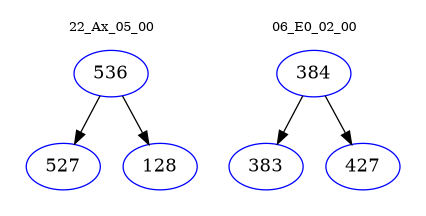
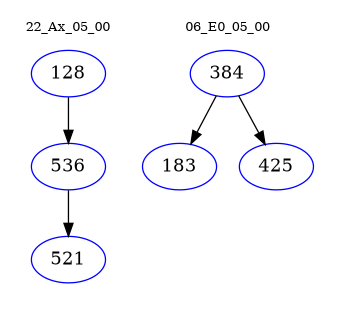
(315, 28) -> (228, 28)
(132, 114) -> (68, 114)
(63, 167) -> (68, 260)
(266, 167) -> (180, 167)
(363, 167) -> (276, 167)
